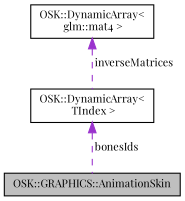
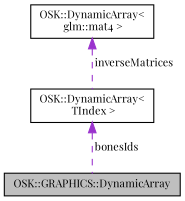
(92, 185) -> (92, 185)
